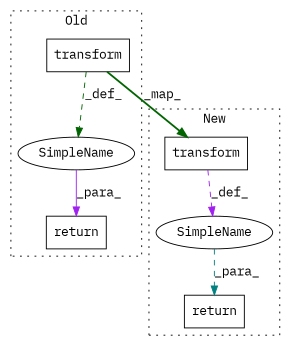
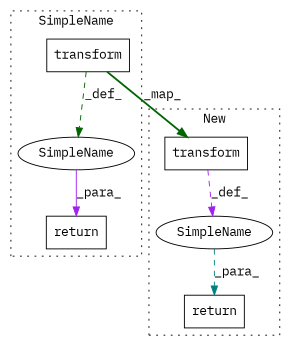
(76, 21) -> (76, 21)
